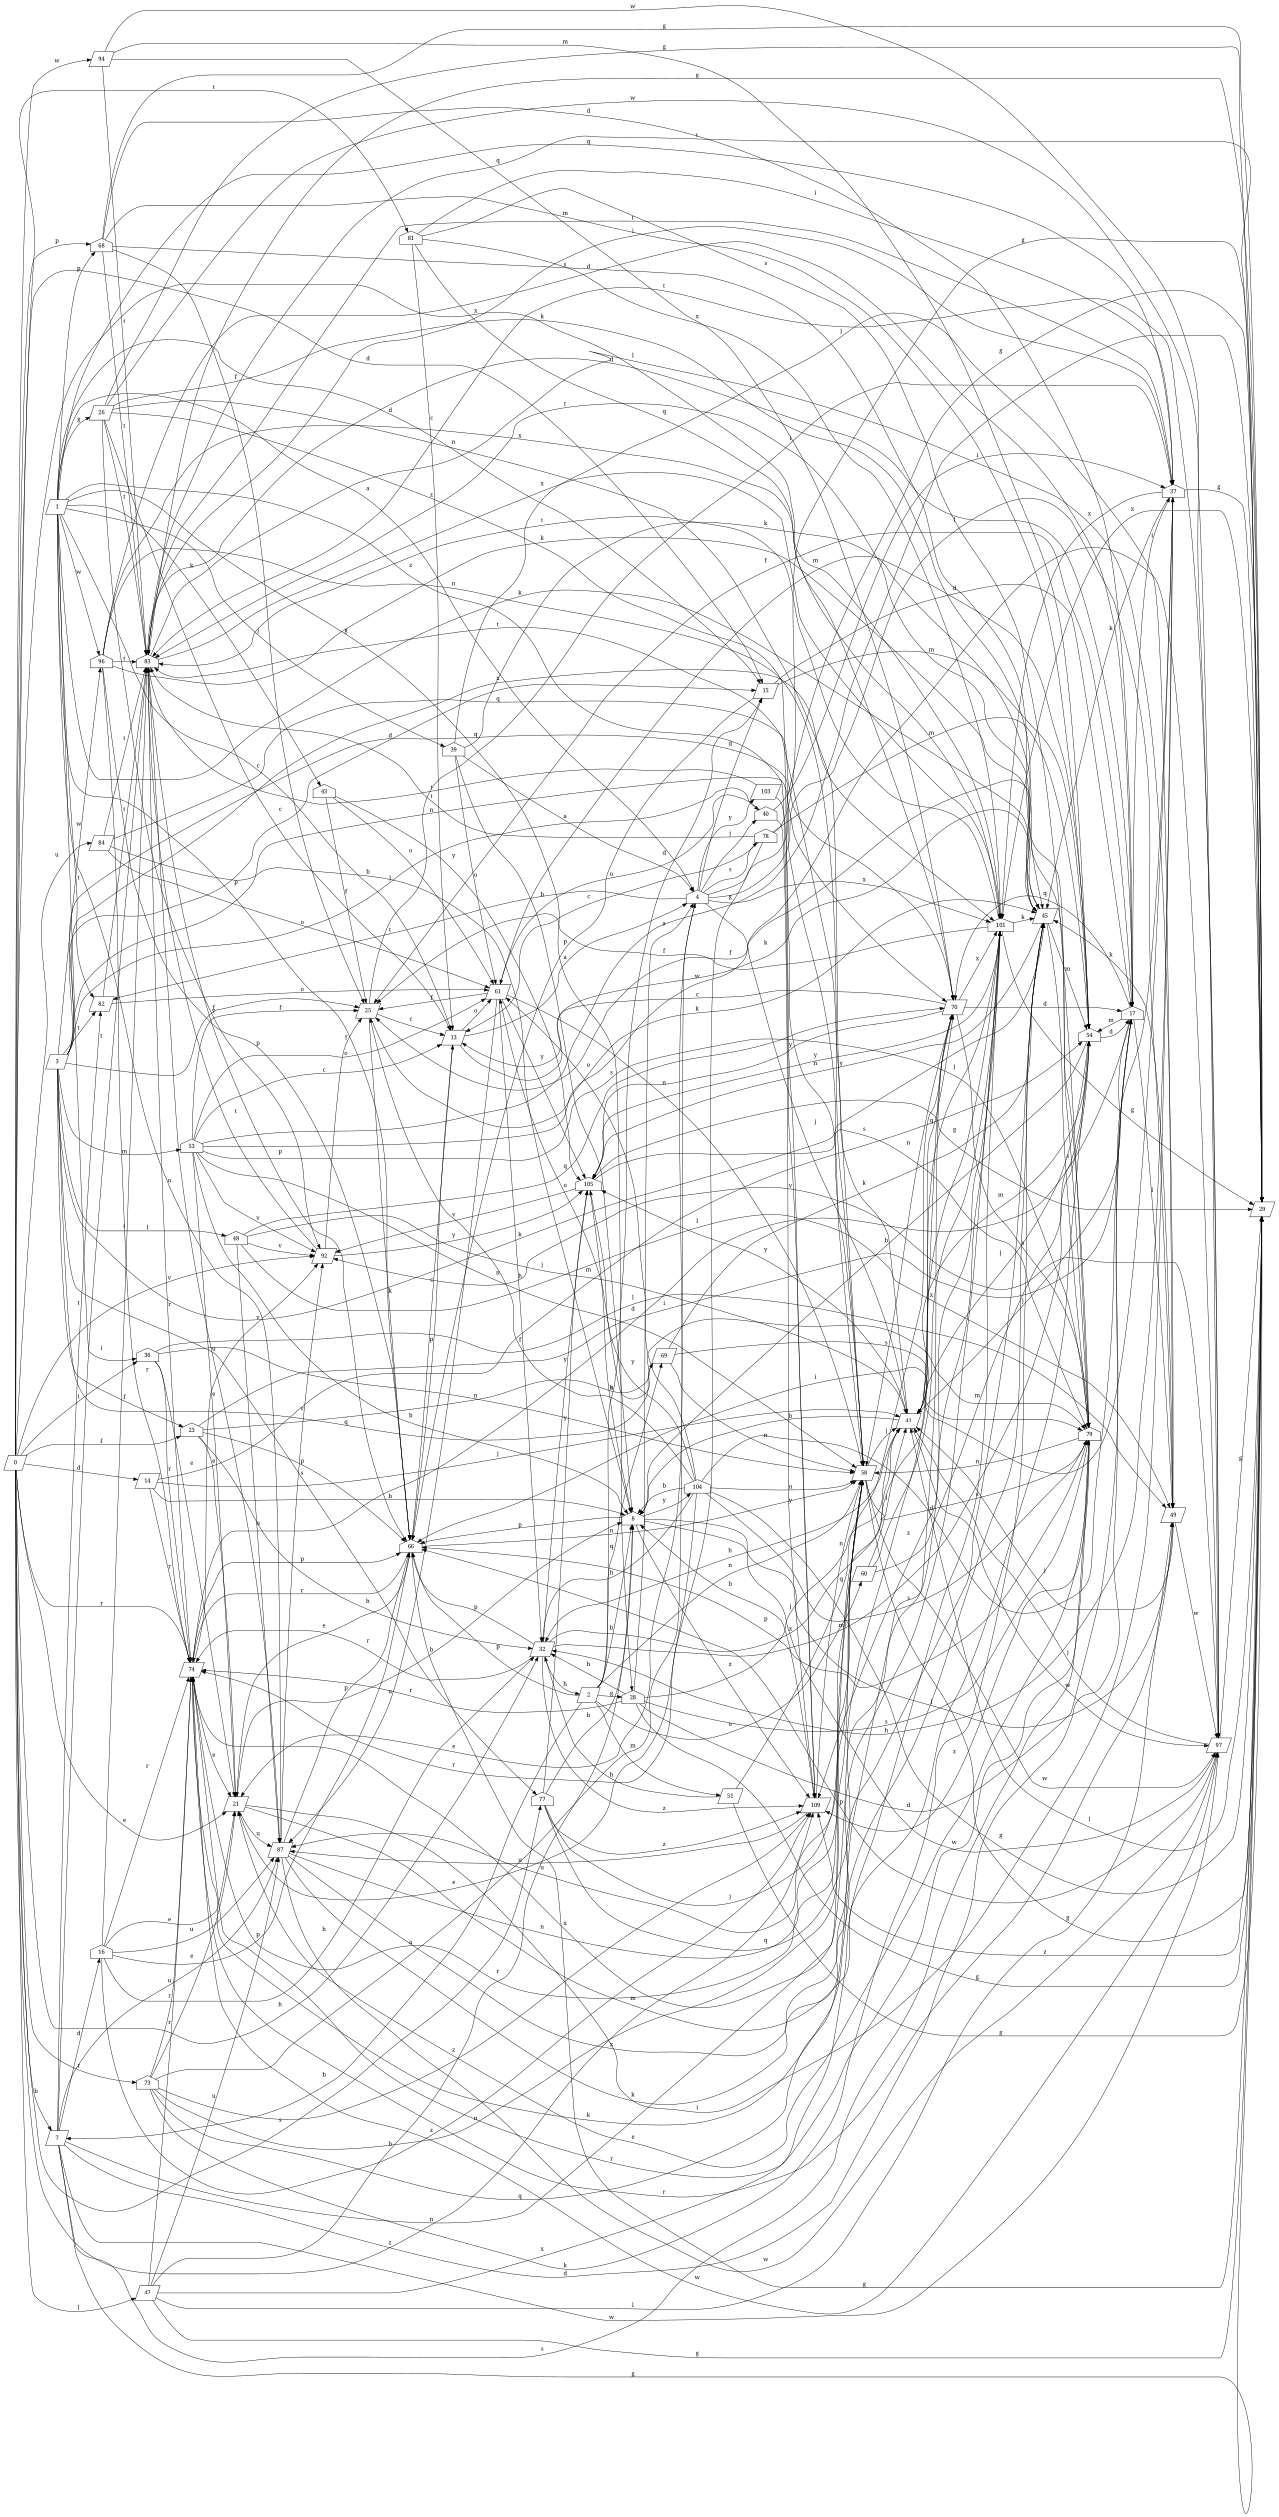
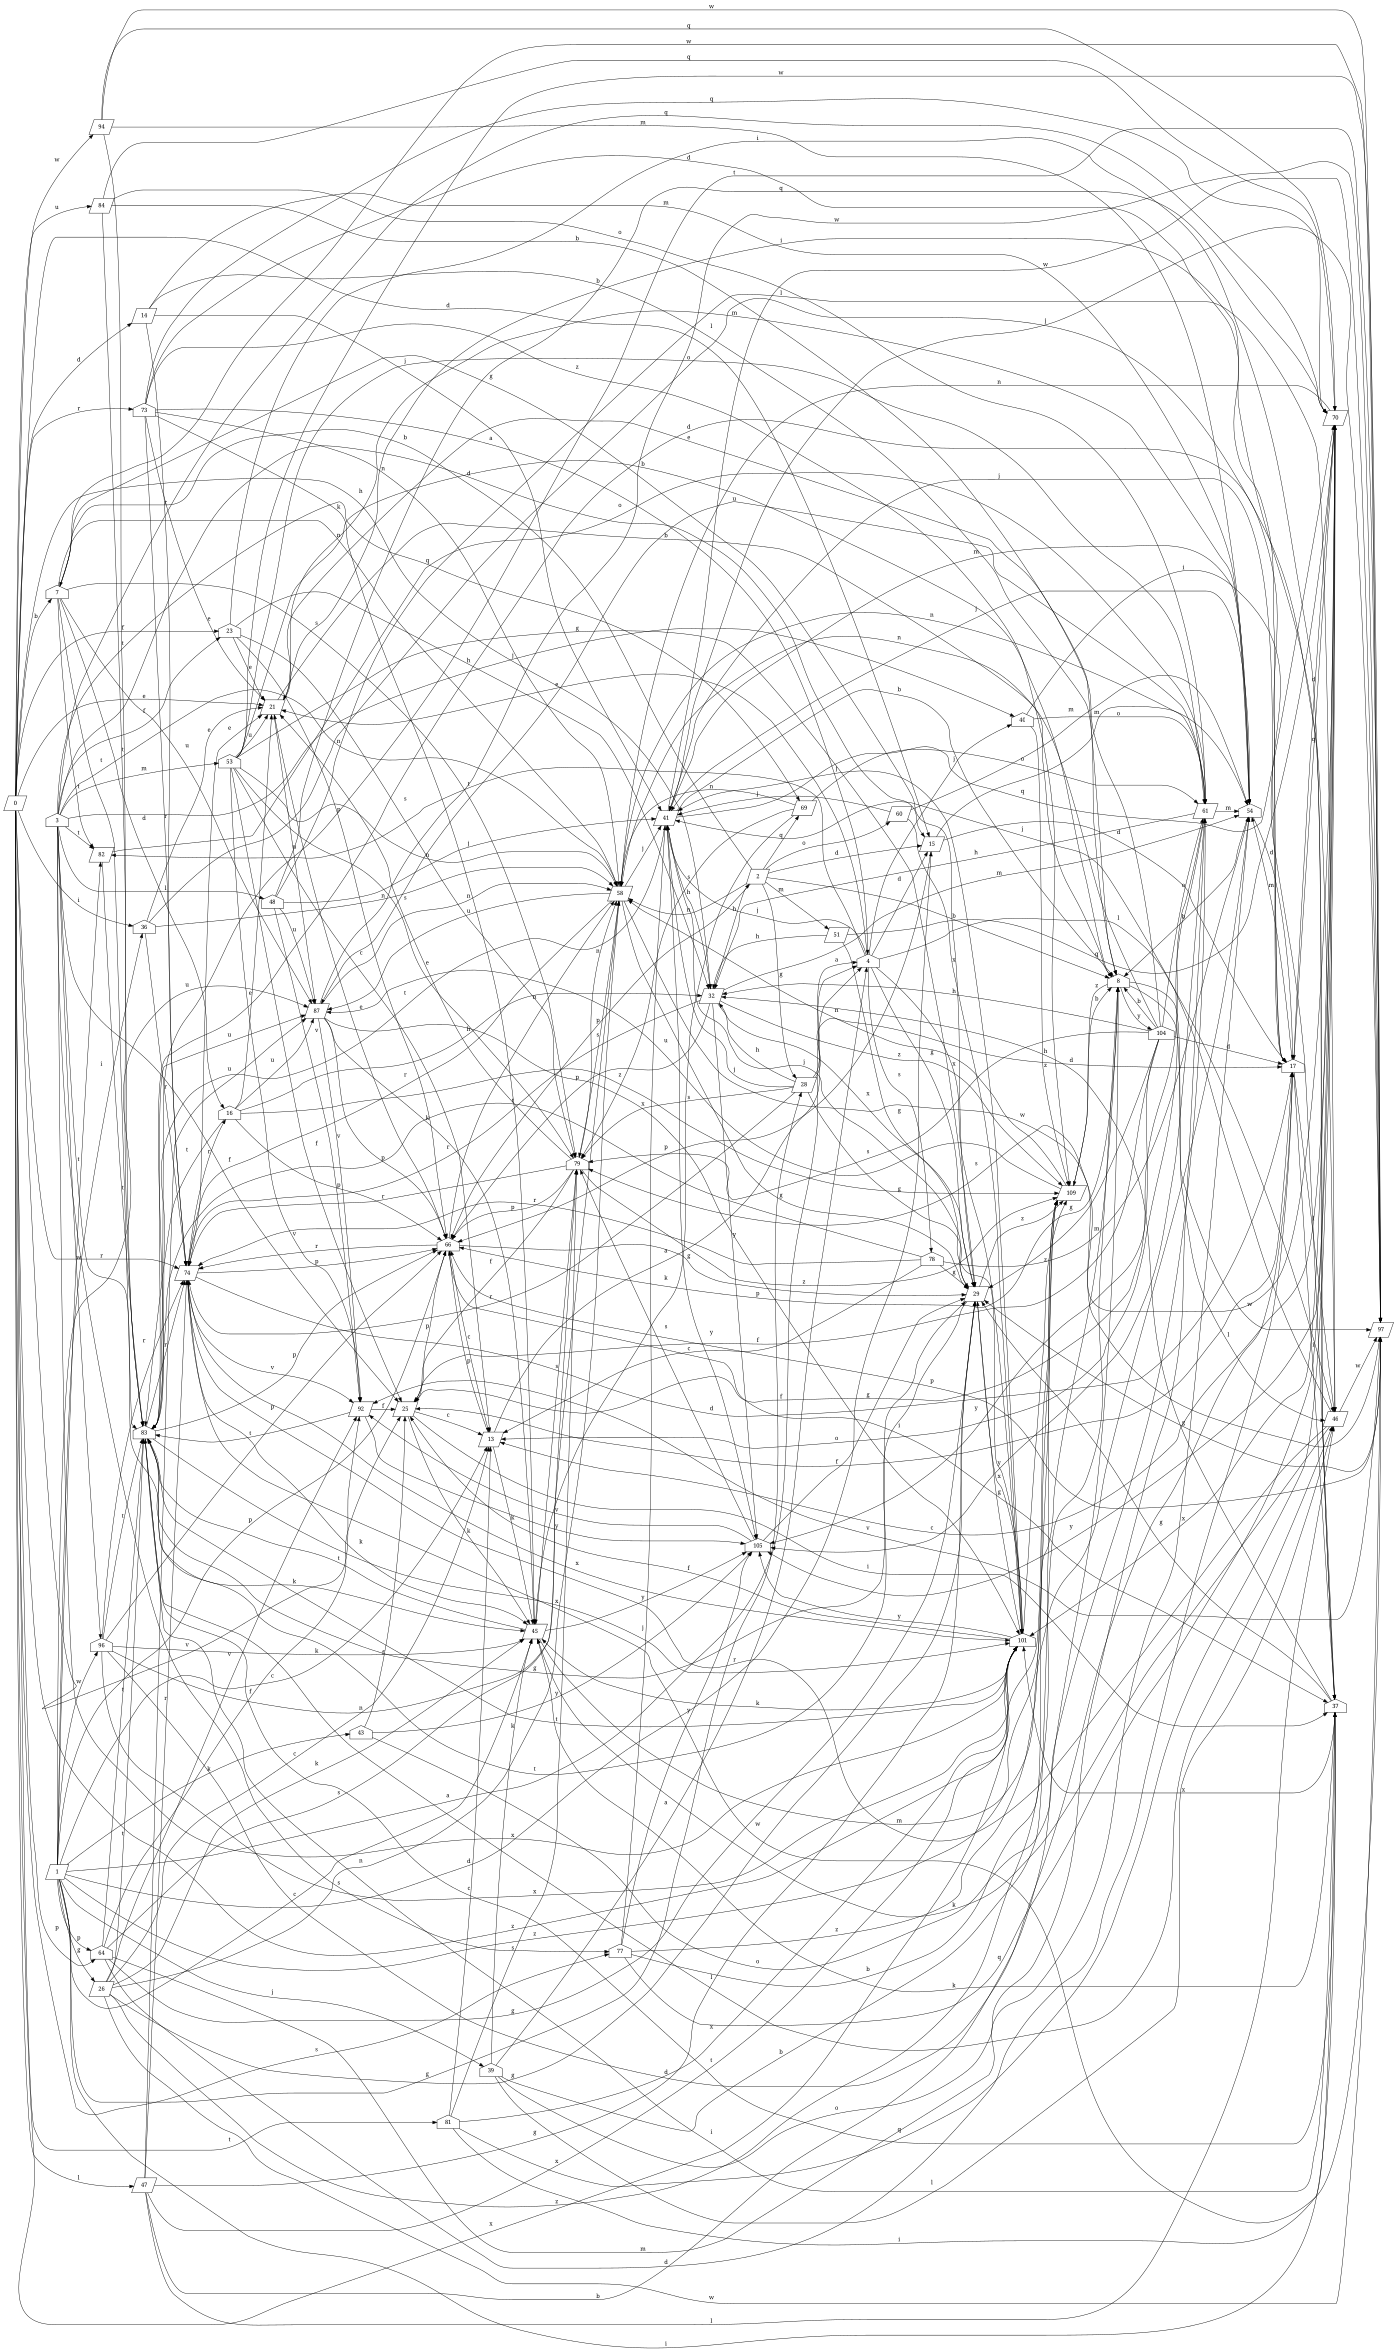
(589, 142) -> (666, 2344)
(102, 246) -> (102, 1953)
(520, 593) -> (295, 1895)
(766, 792) -> none
(476, 1017) -> (1078, 1380)
(57, 1062) -> (57, 821)
(390, 1291) -> (428, 1326)
(605, 1350) -> none
(1121, 1360) -> (889, 1430)
(214, 1394) -> (250, 735)
(791, 1501) -> (1046, 1066)
(1173, 1515) -> (1335, 1419)
(633, 1698) -> (804, 1085)
(146, 1814) -> (197, 1204)
(934, 1999) -> (1037, 207)
(57, 2138) -> (57, 593)
